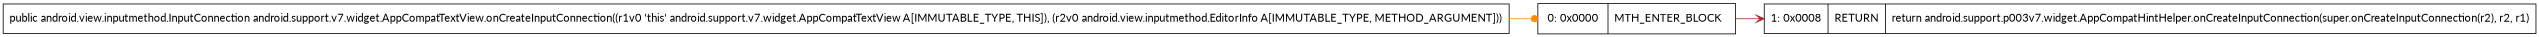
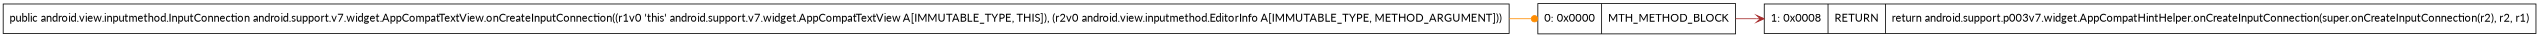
(1668, 18) -> (1669, 18)
